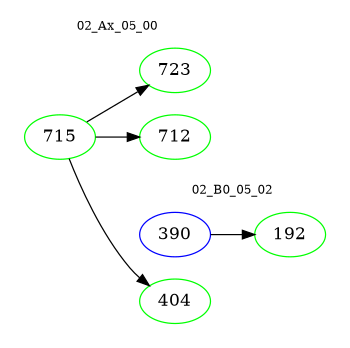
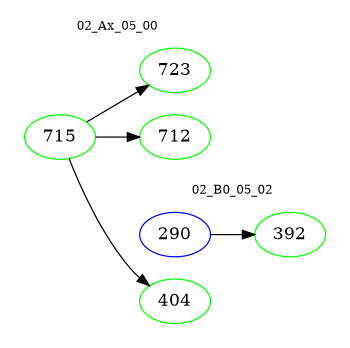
(175, 235) -> (175, 235)
(290, 235) -> (290, 235)
